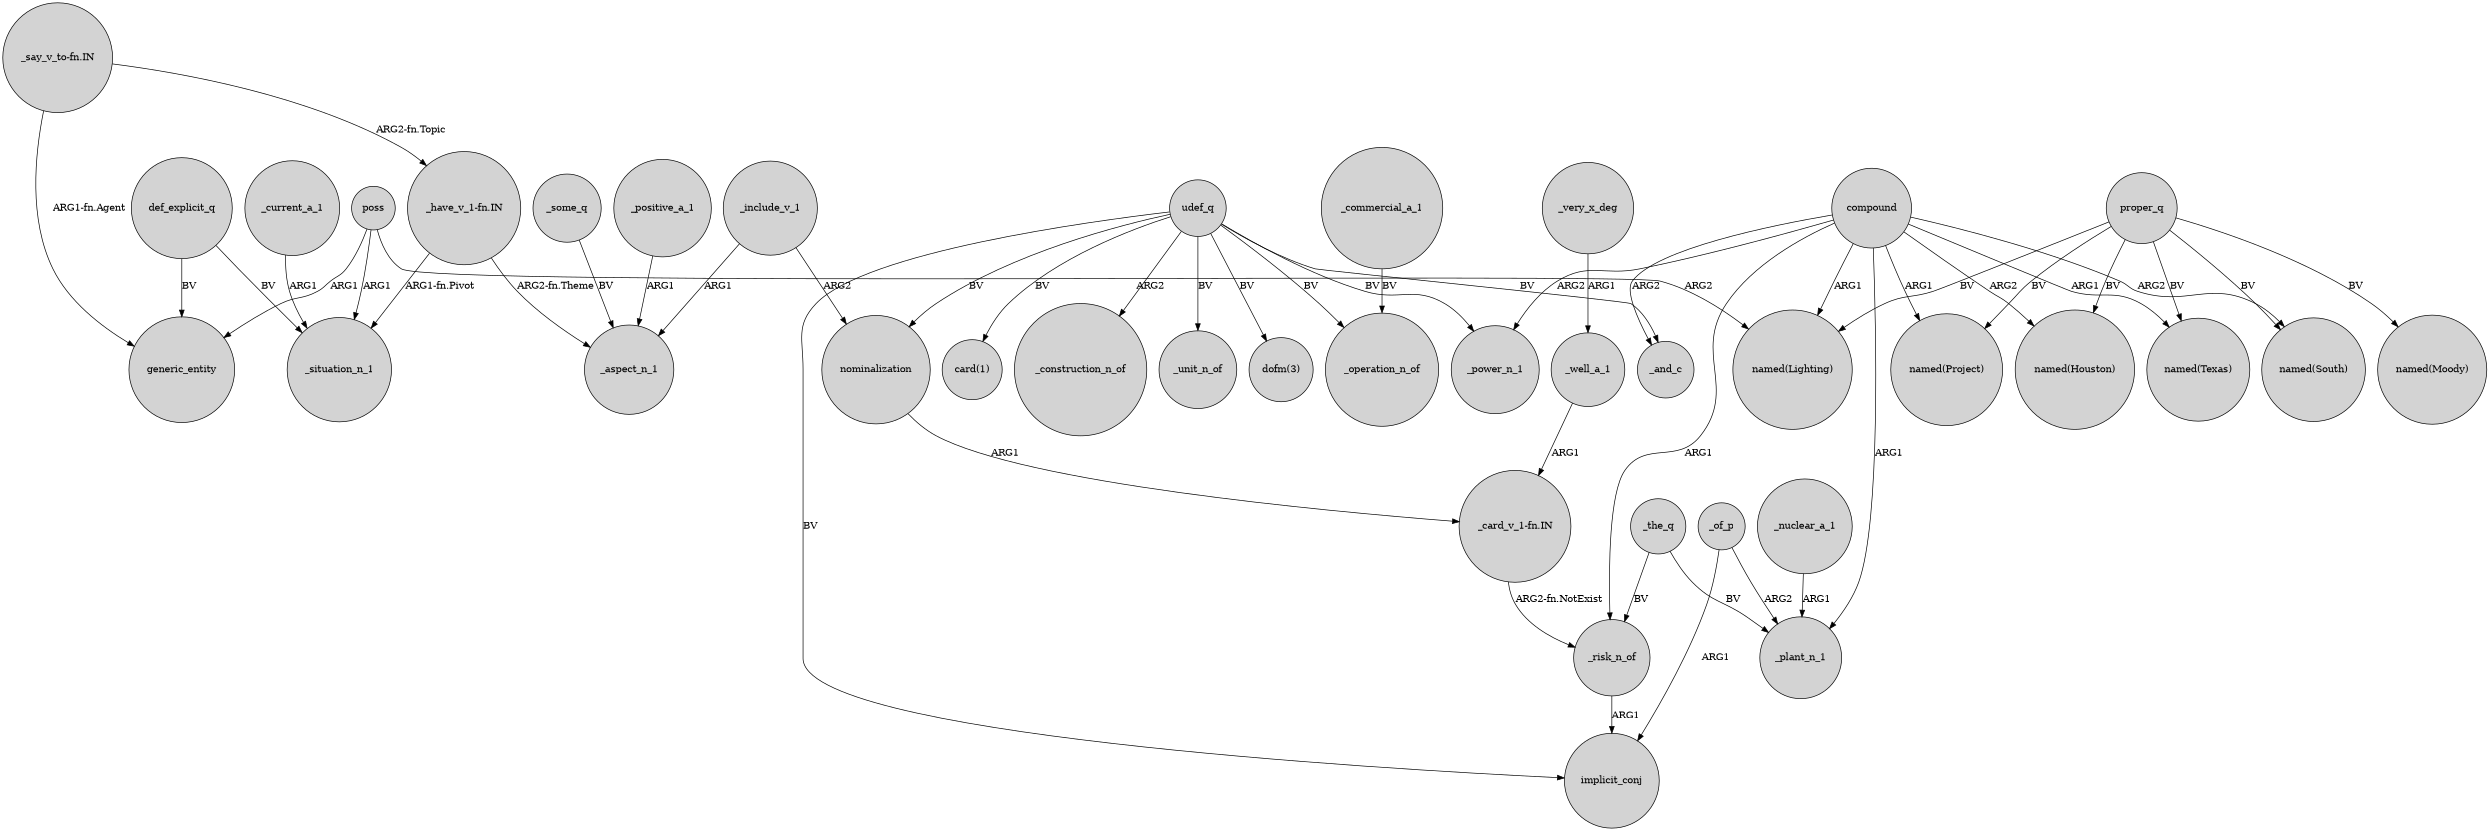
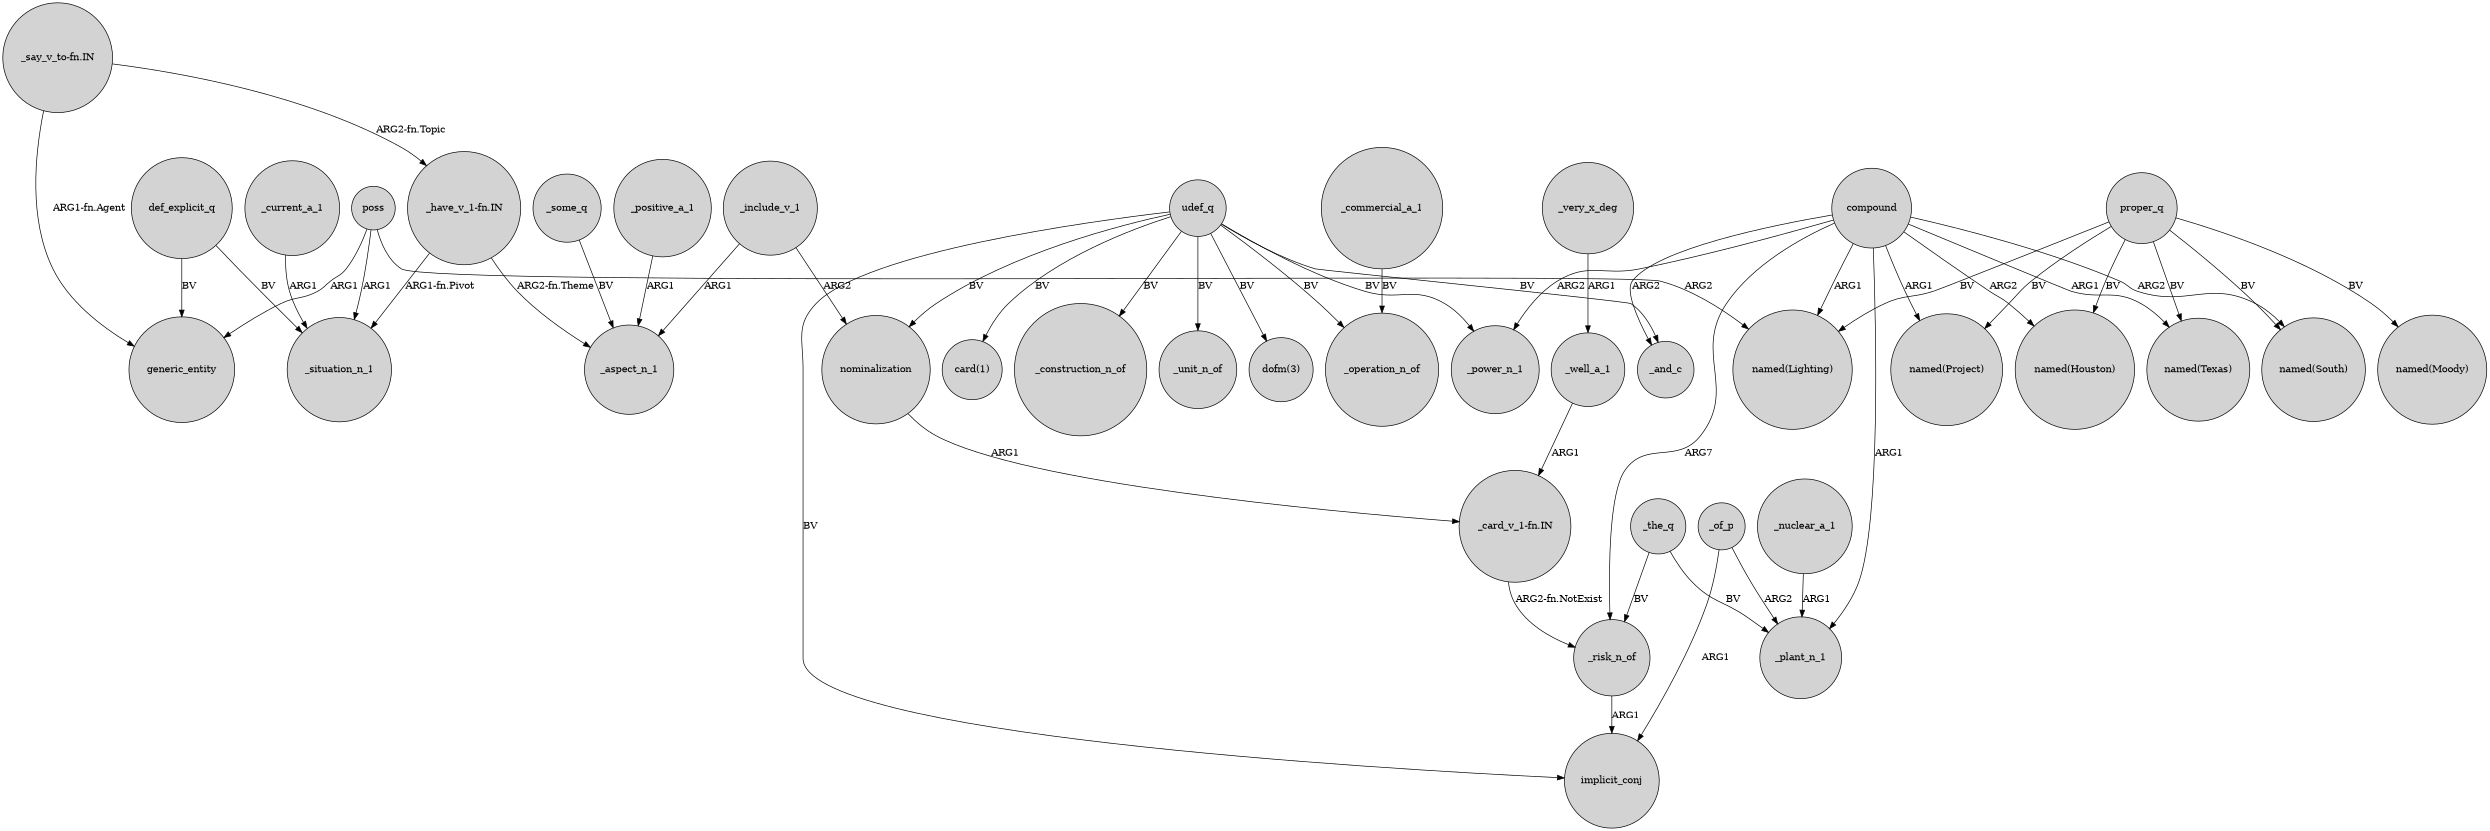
(1151, 286) -> (1151, 286)
(1699, 453) -> (1699, 453)
